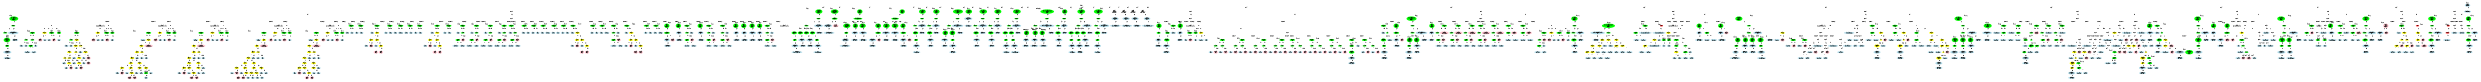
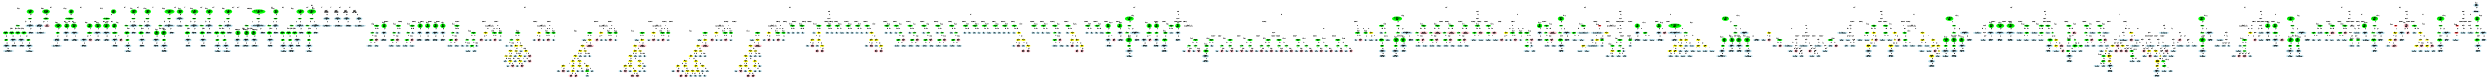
(2176, 49) -> (2000, 30)
